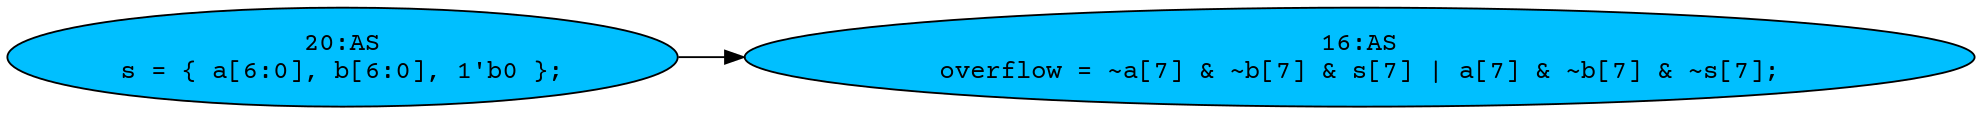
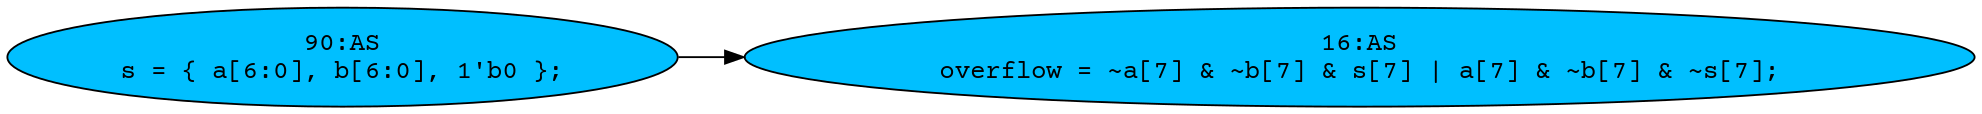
(343, 57) -> (343, 57)
